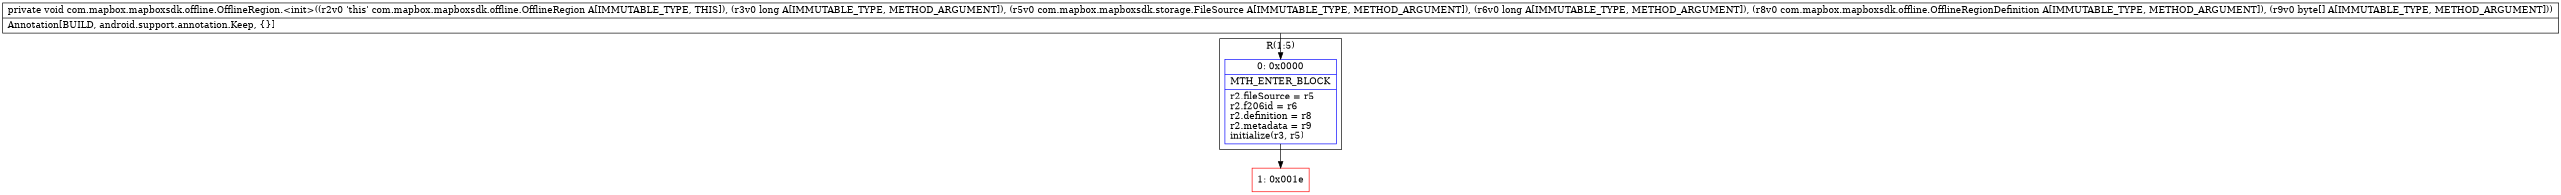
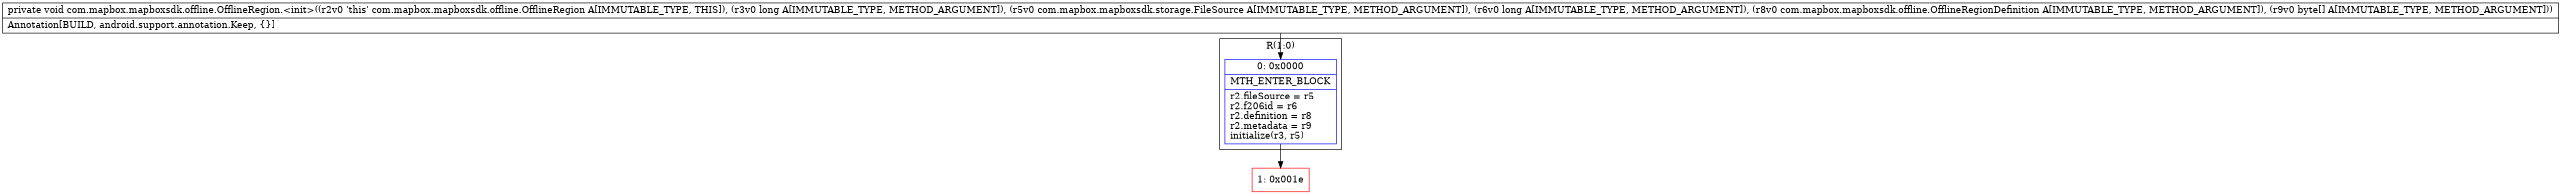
(1281, 46) -> (1281, 46)
